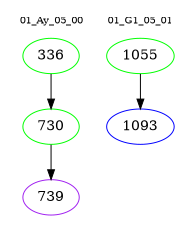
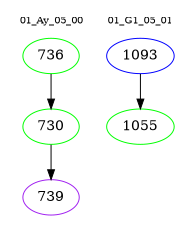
(51, 56) -> (51, 56)
(140, 87) -> (140, 87)
